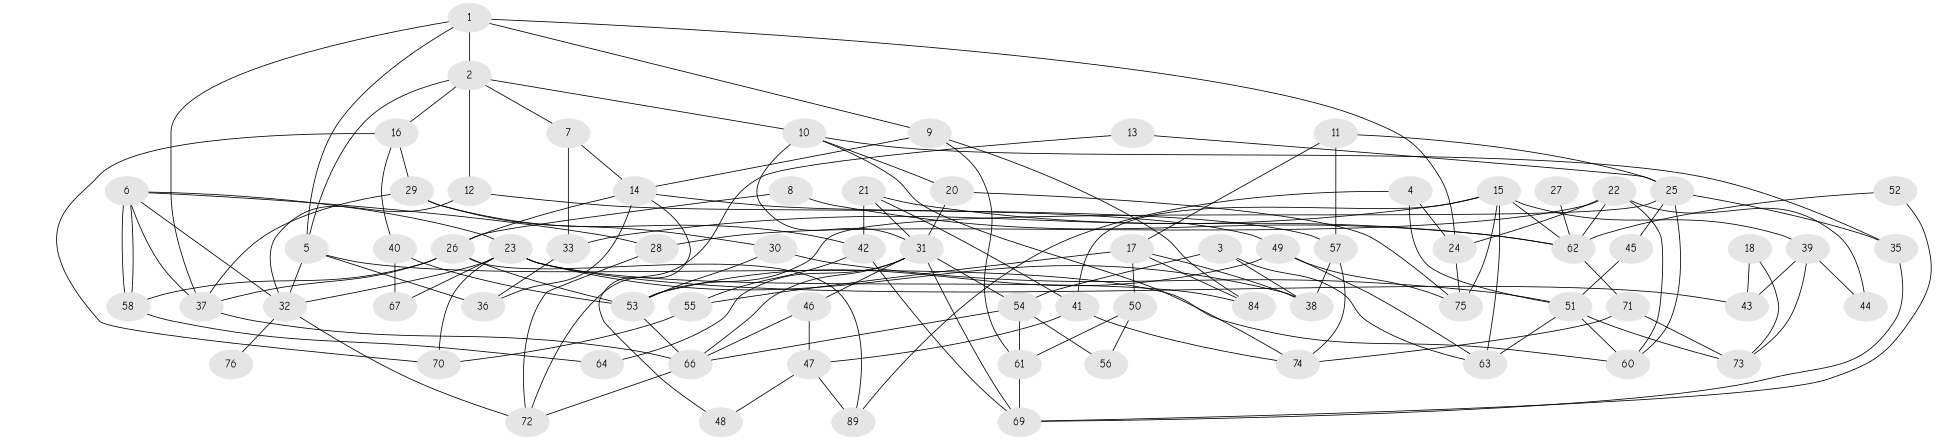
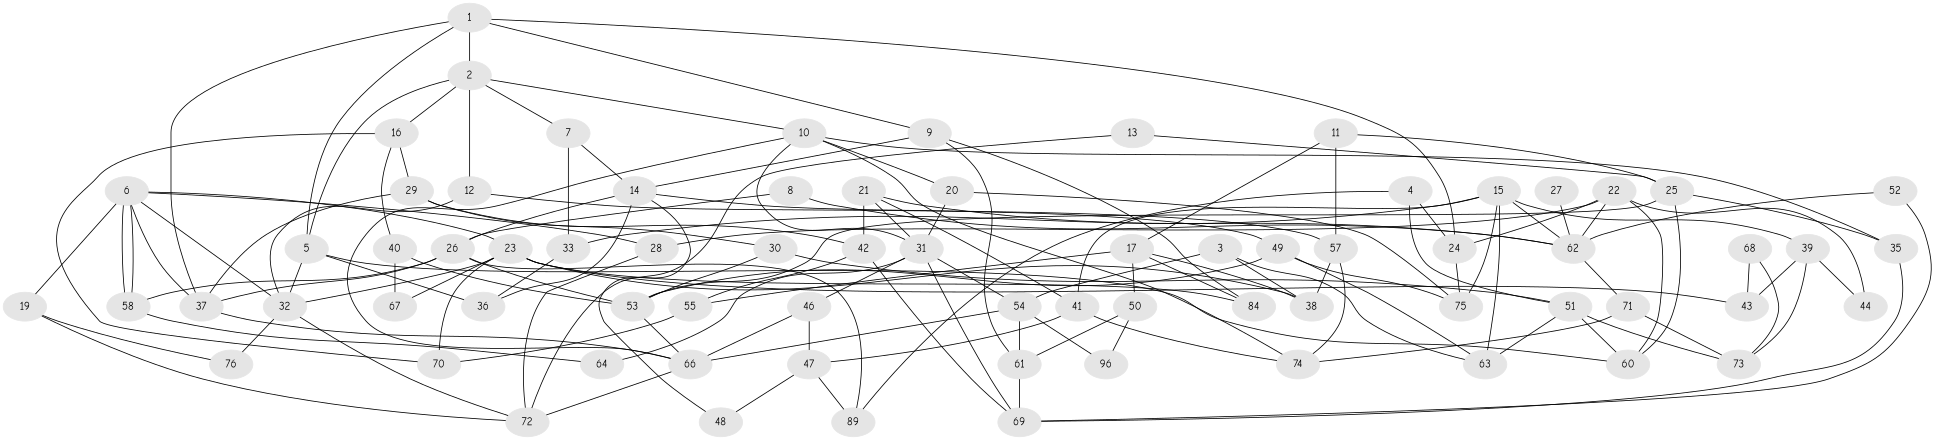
(1631, 249) -> none
(1750, 249) -> (1750, 249)
(770, 299) -> (376, 225)
none -> (25, 307)
(1106, 364) -> (1106, 364)
